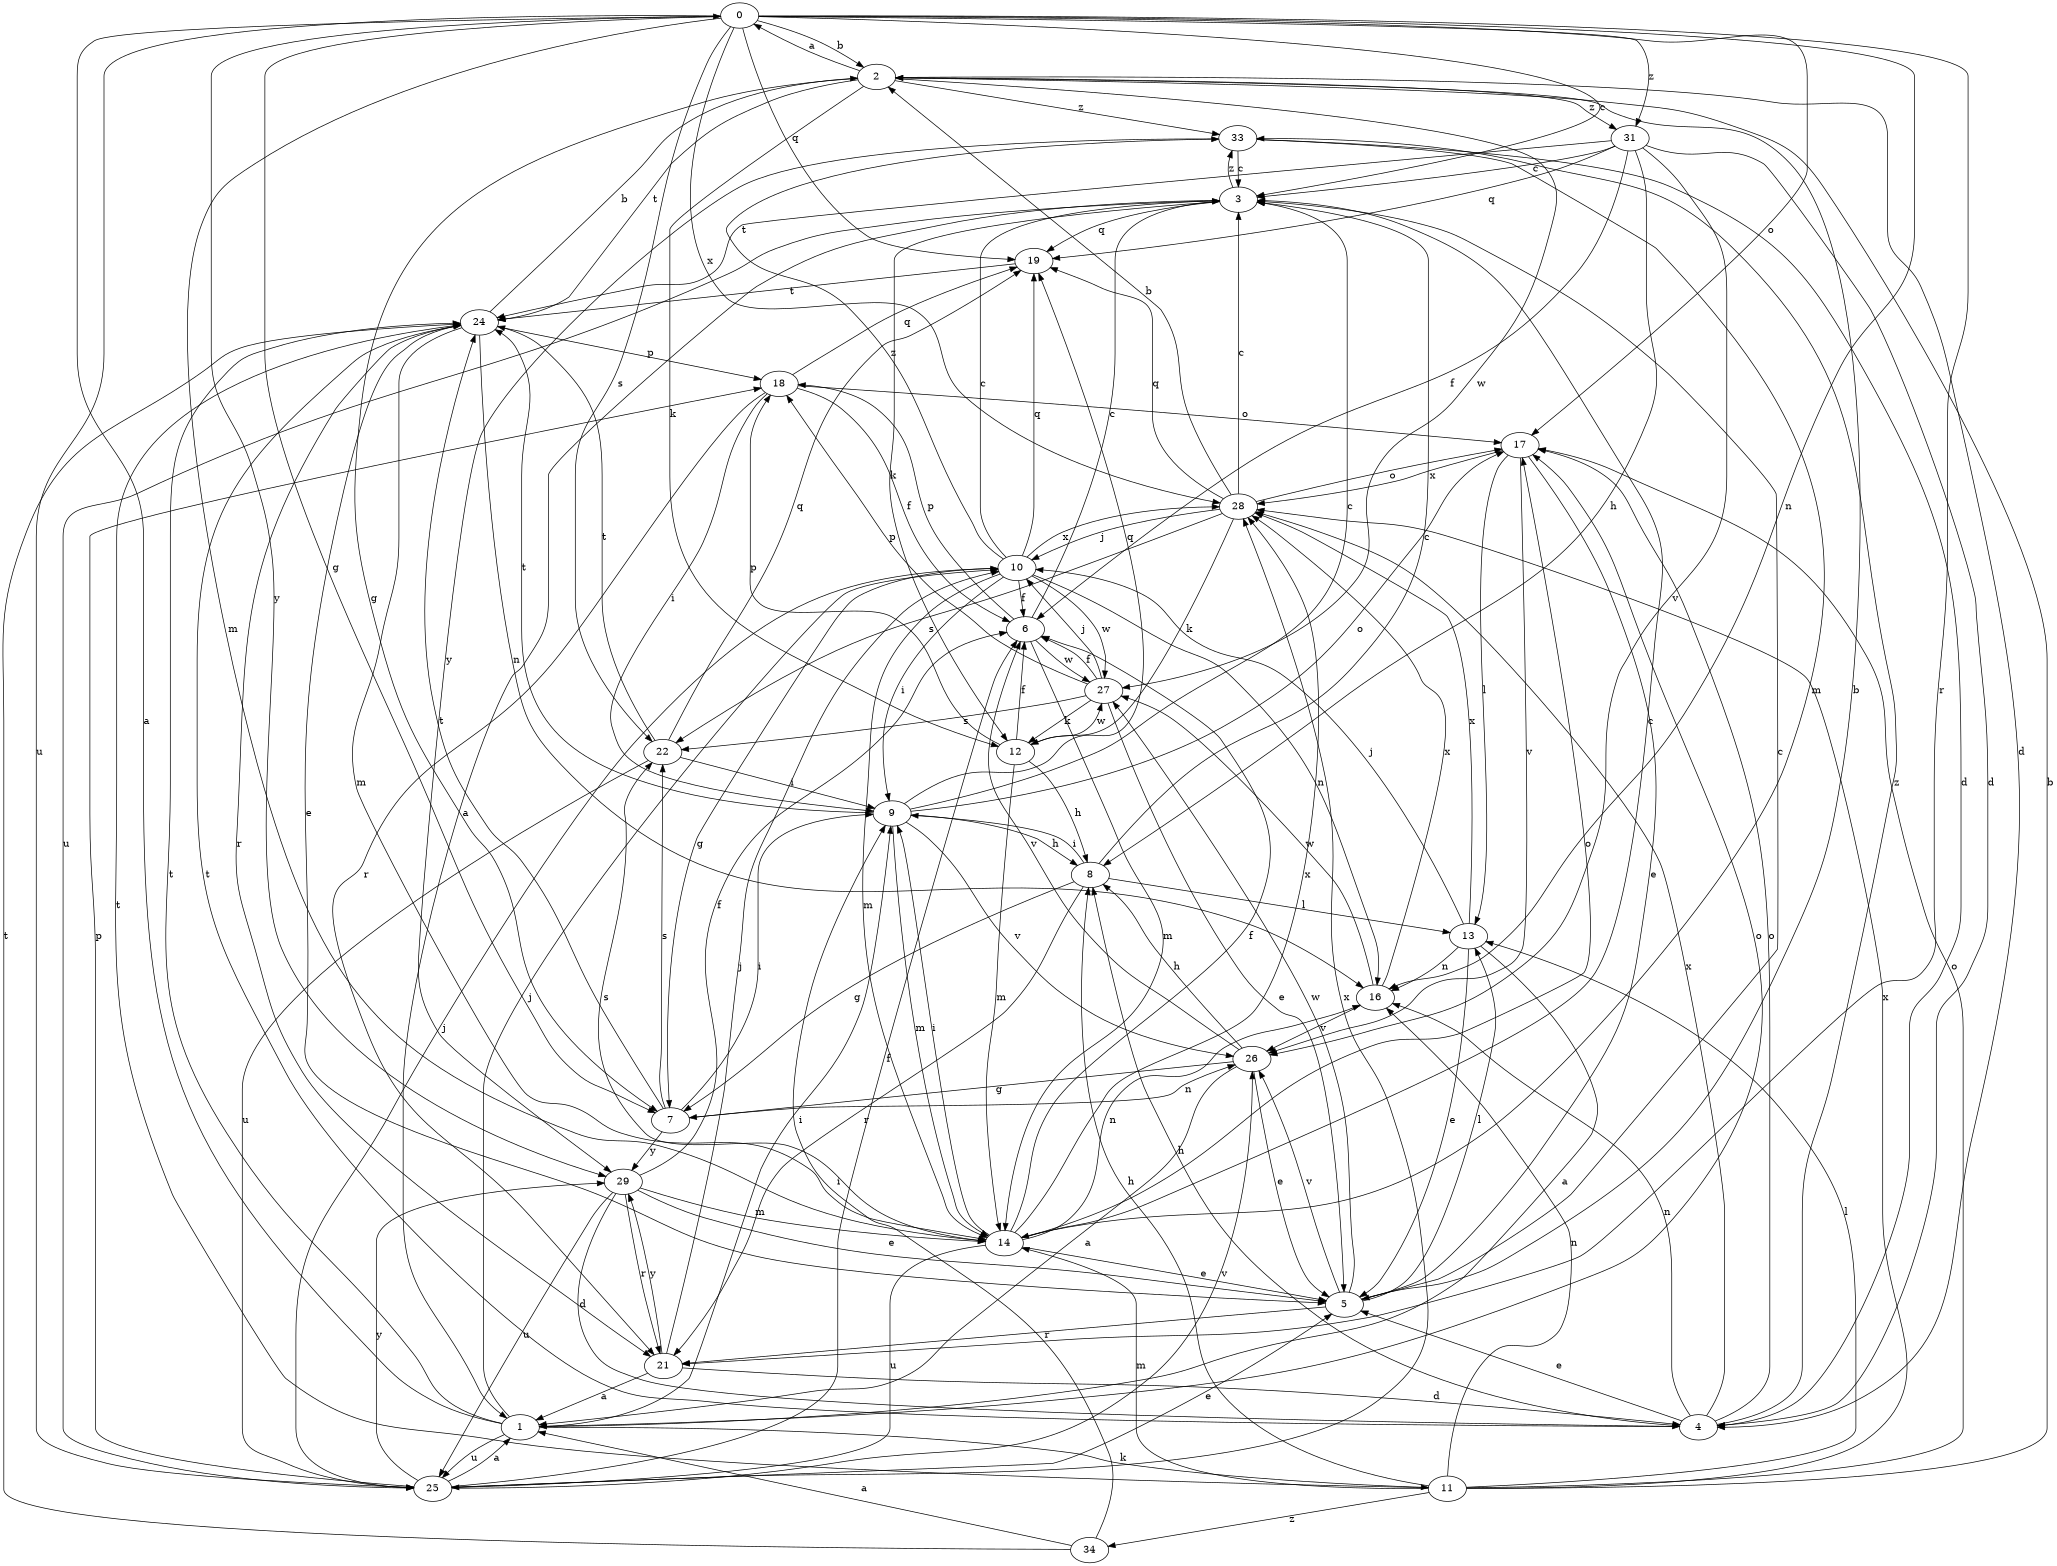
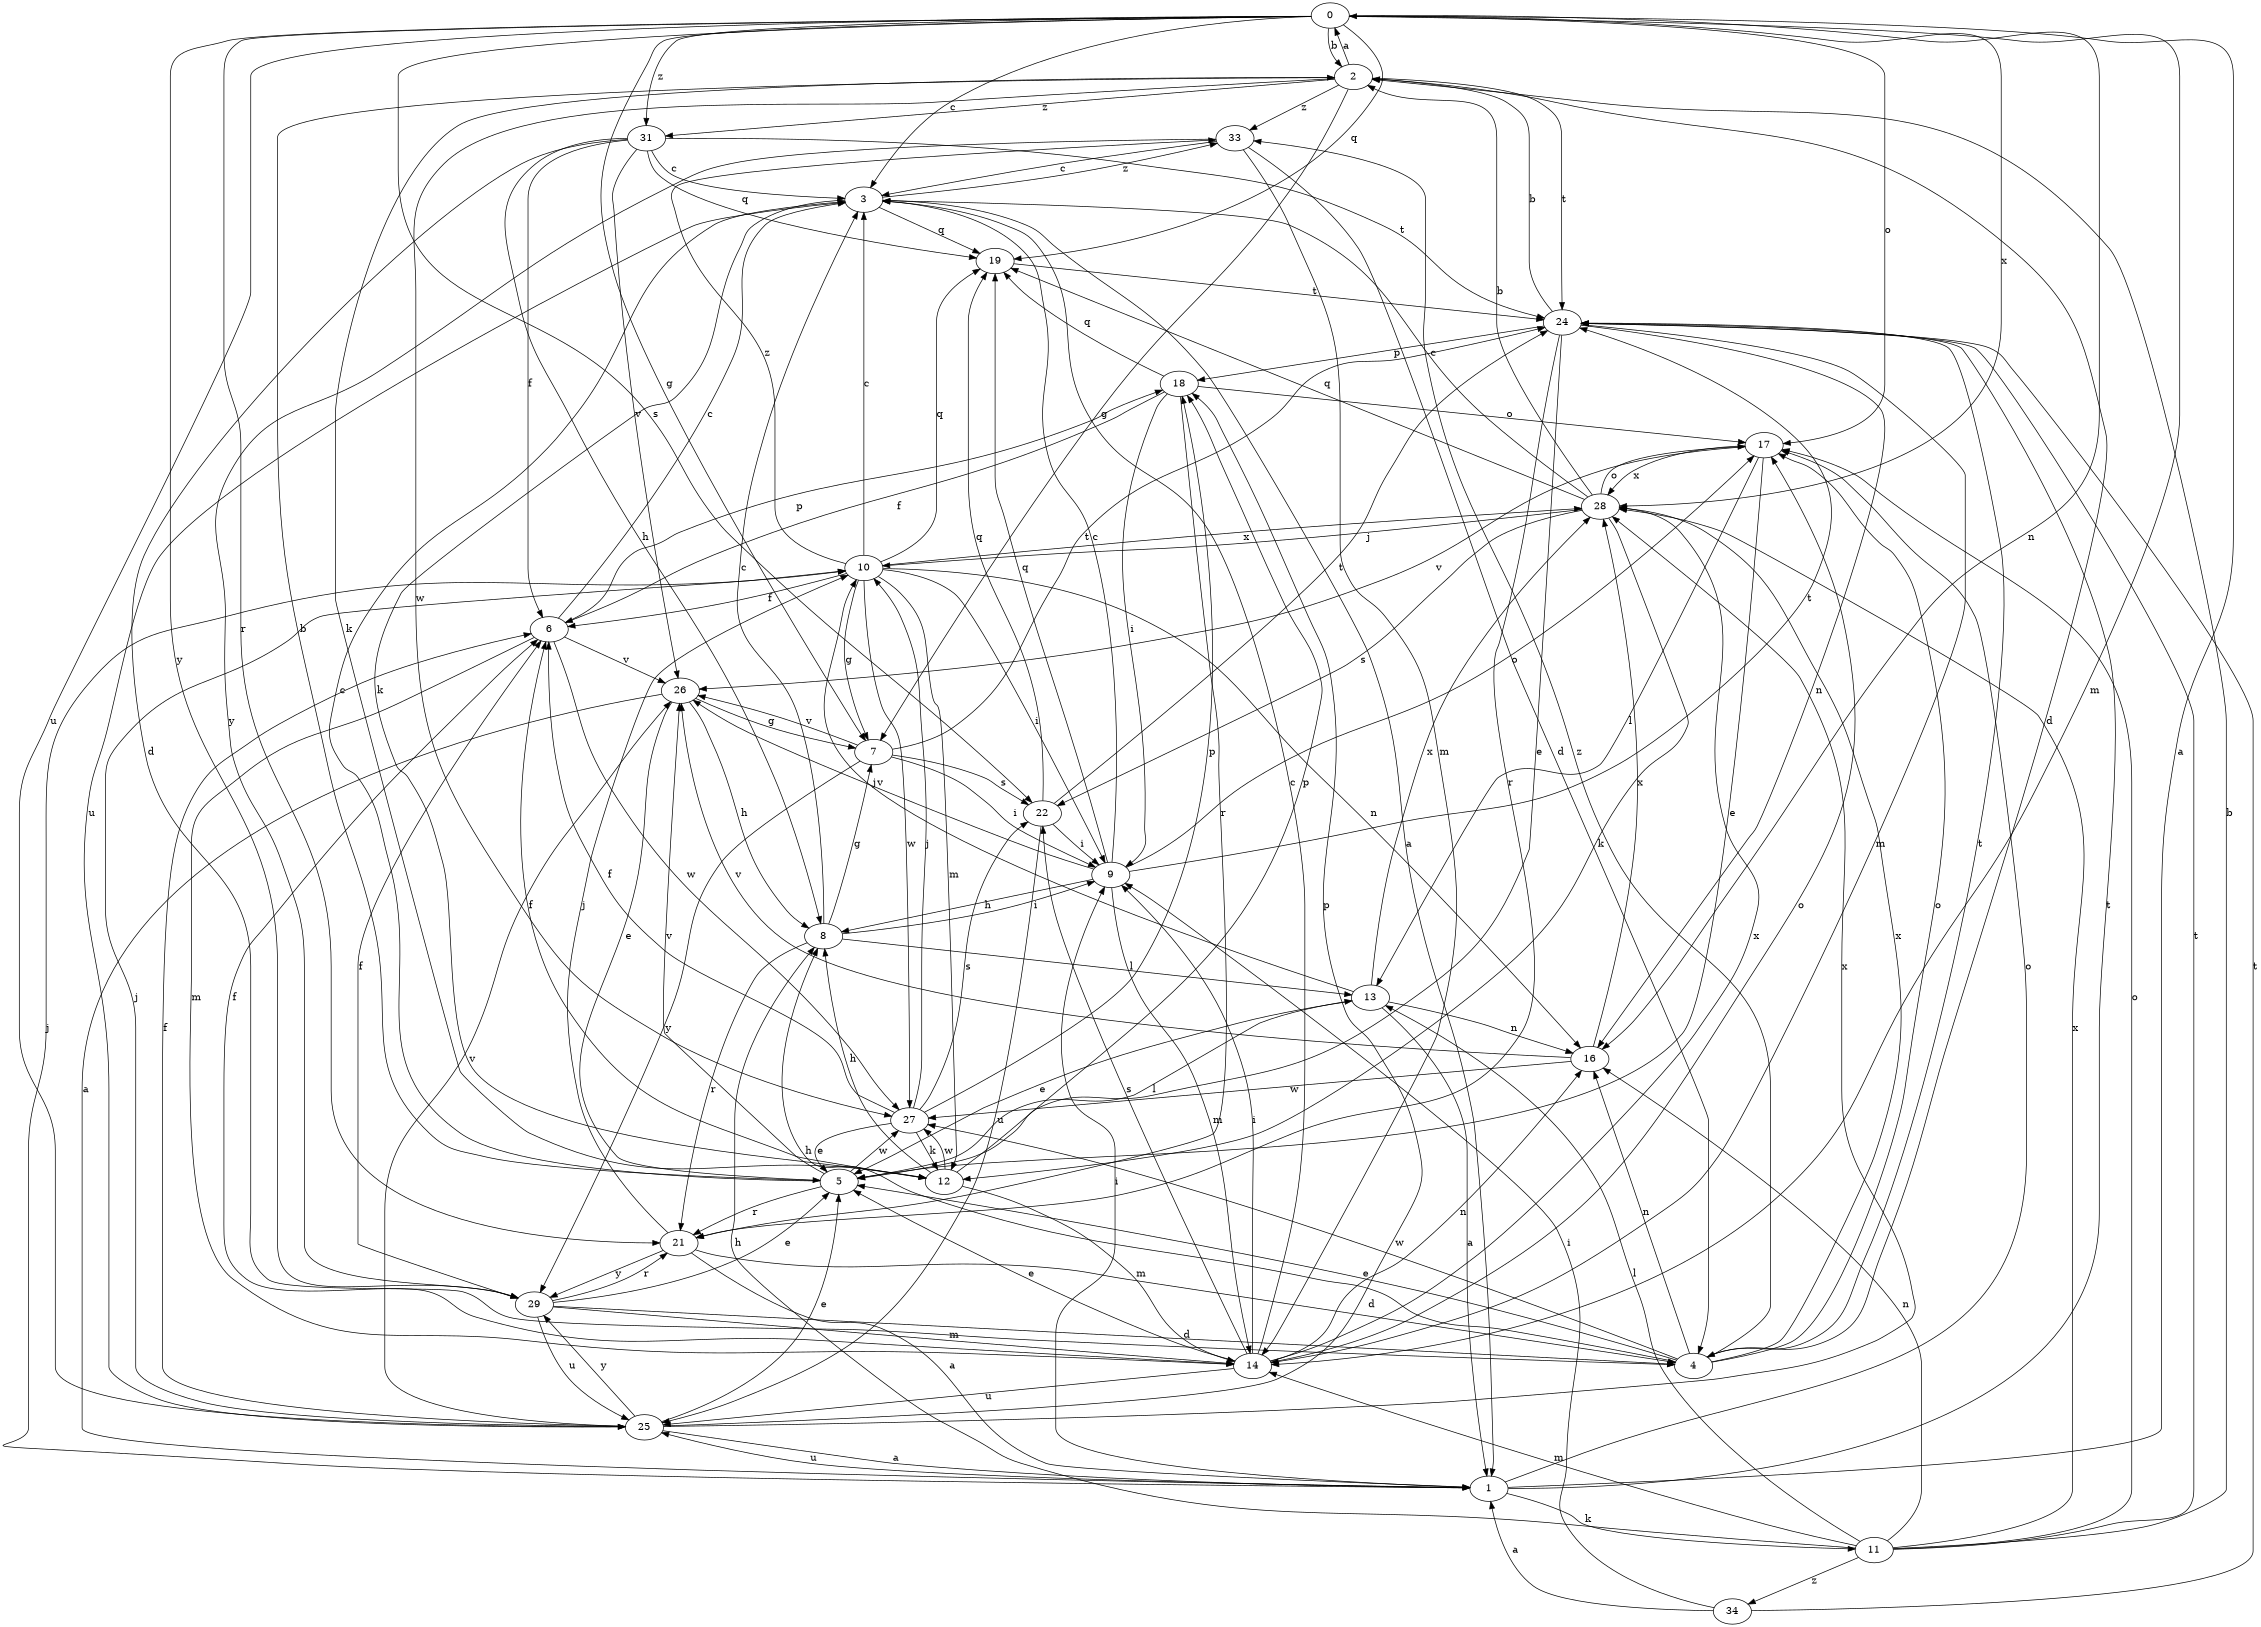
(1050, 883) -> (612, 659)
(863, 908) -> (948, 860)
(1188, 1090) -> (809, 721)
none -> (1311, 1227)
